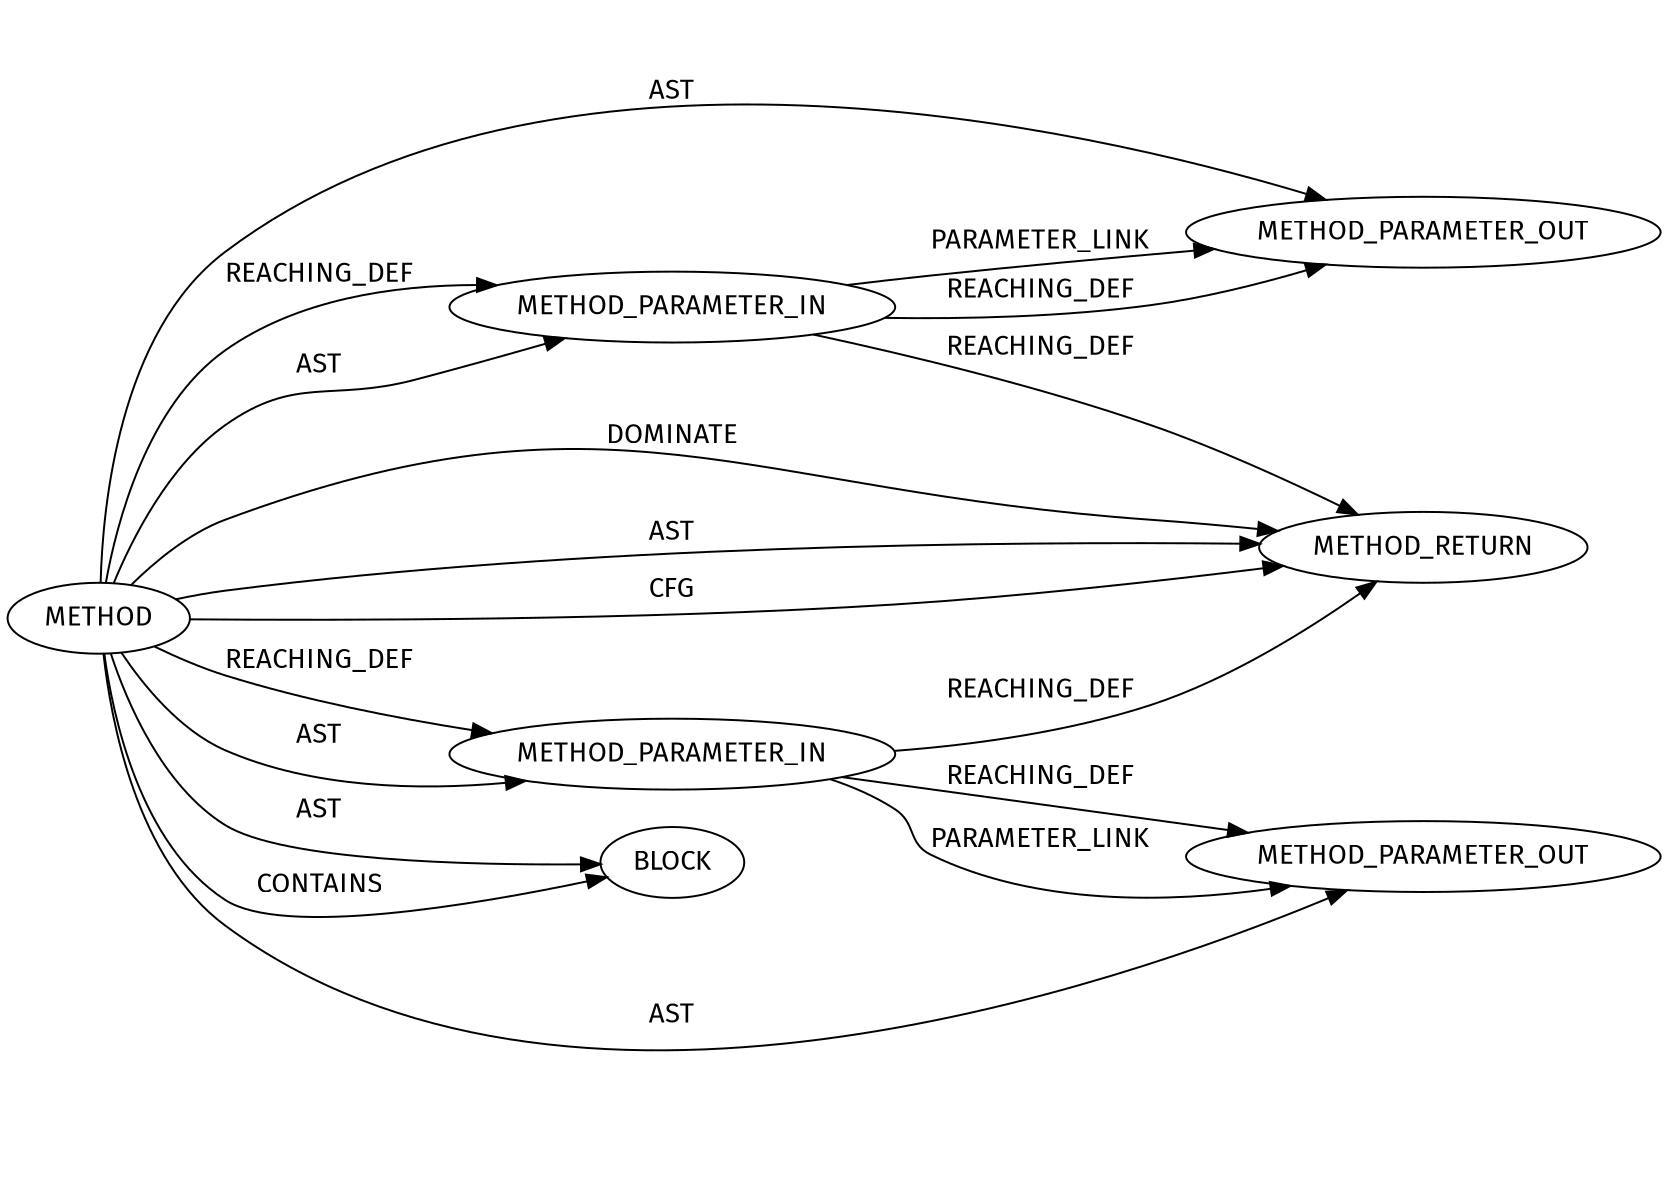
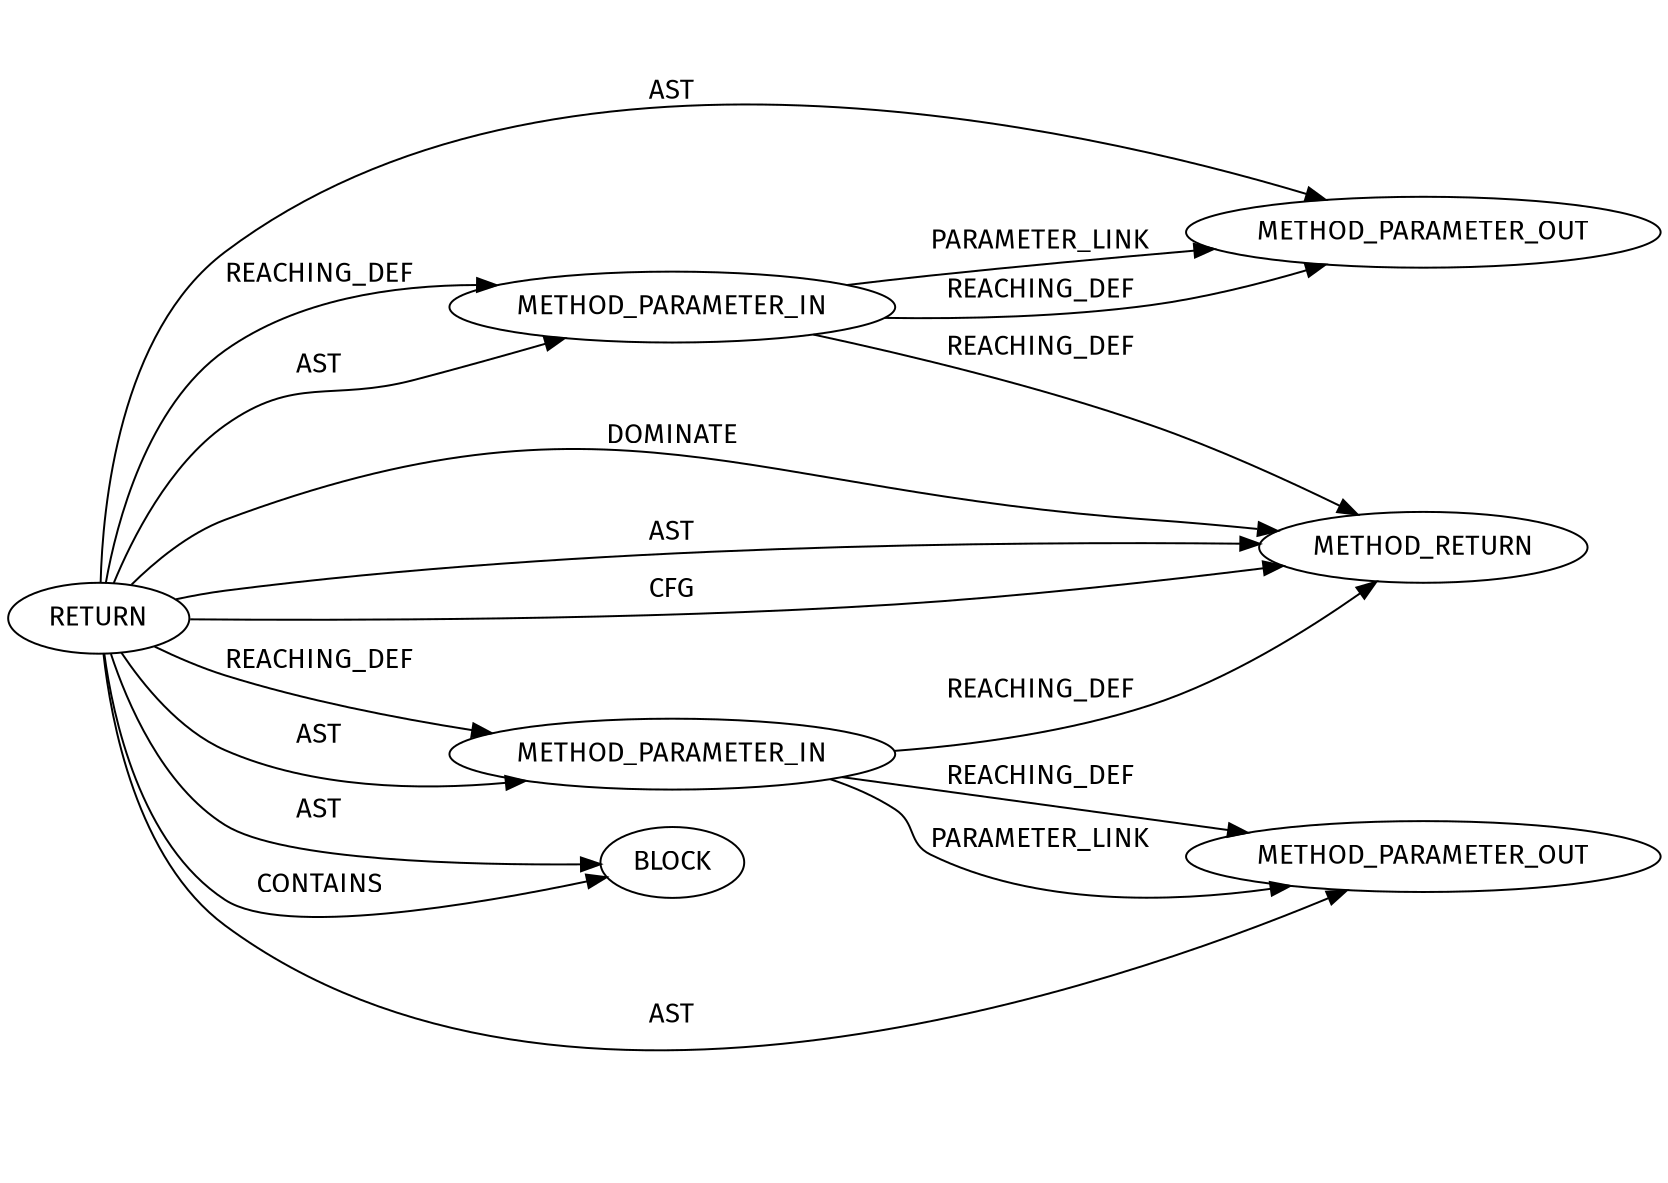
(99, 618) -> (99, 618)
